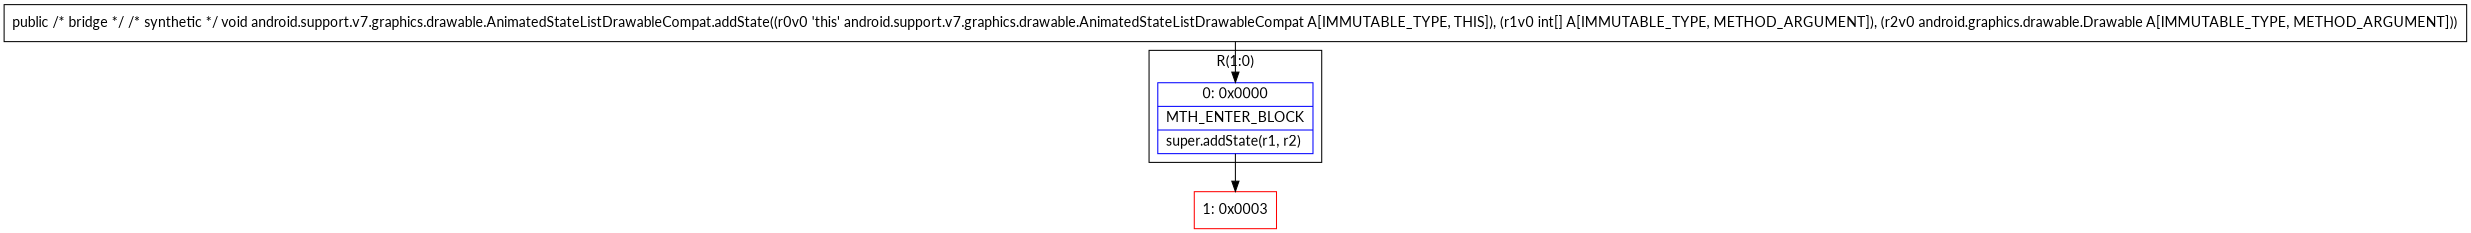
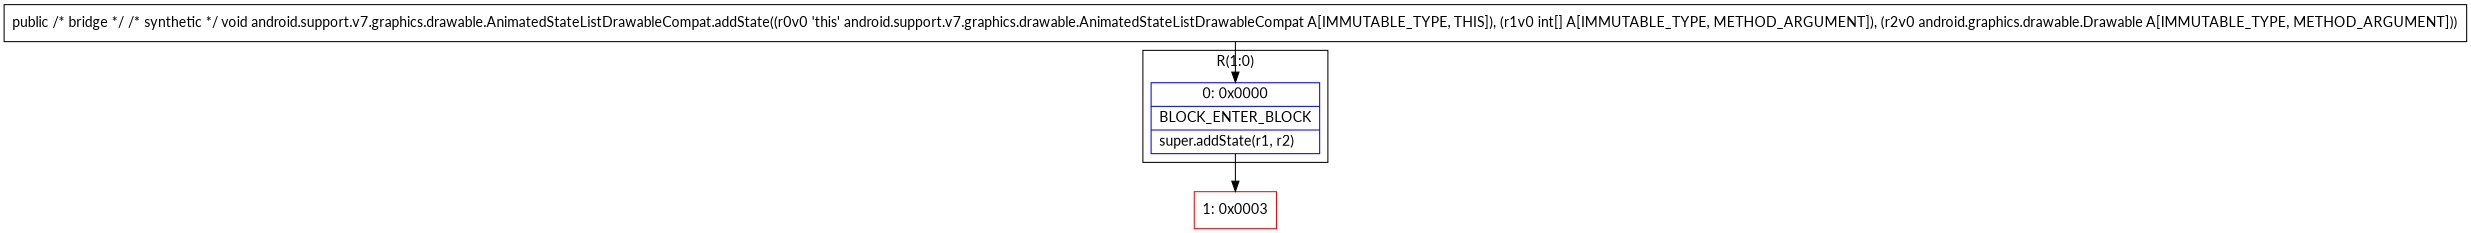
(1235, 118) -> (1235, 118)
